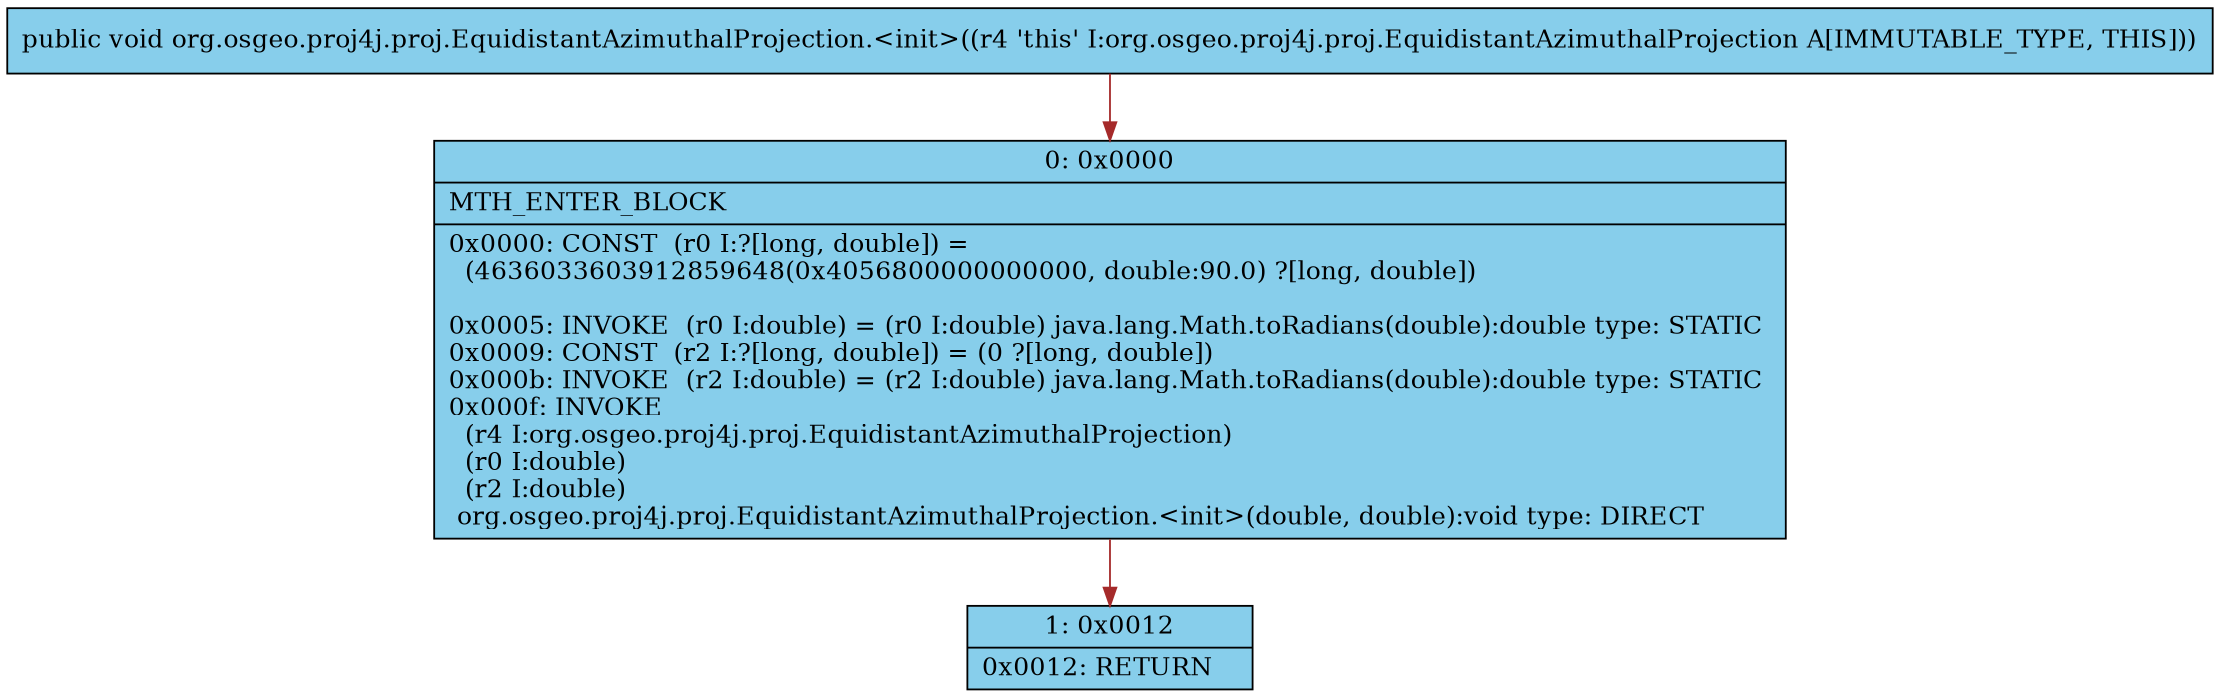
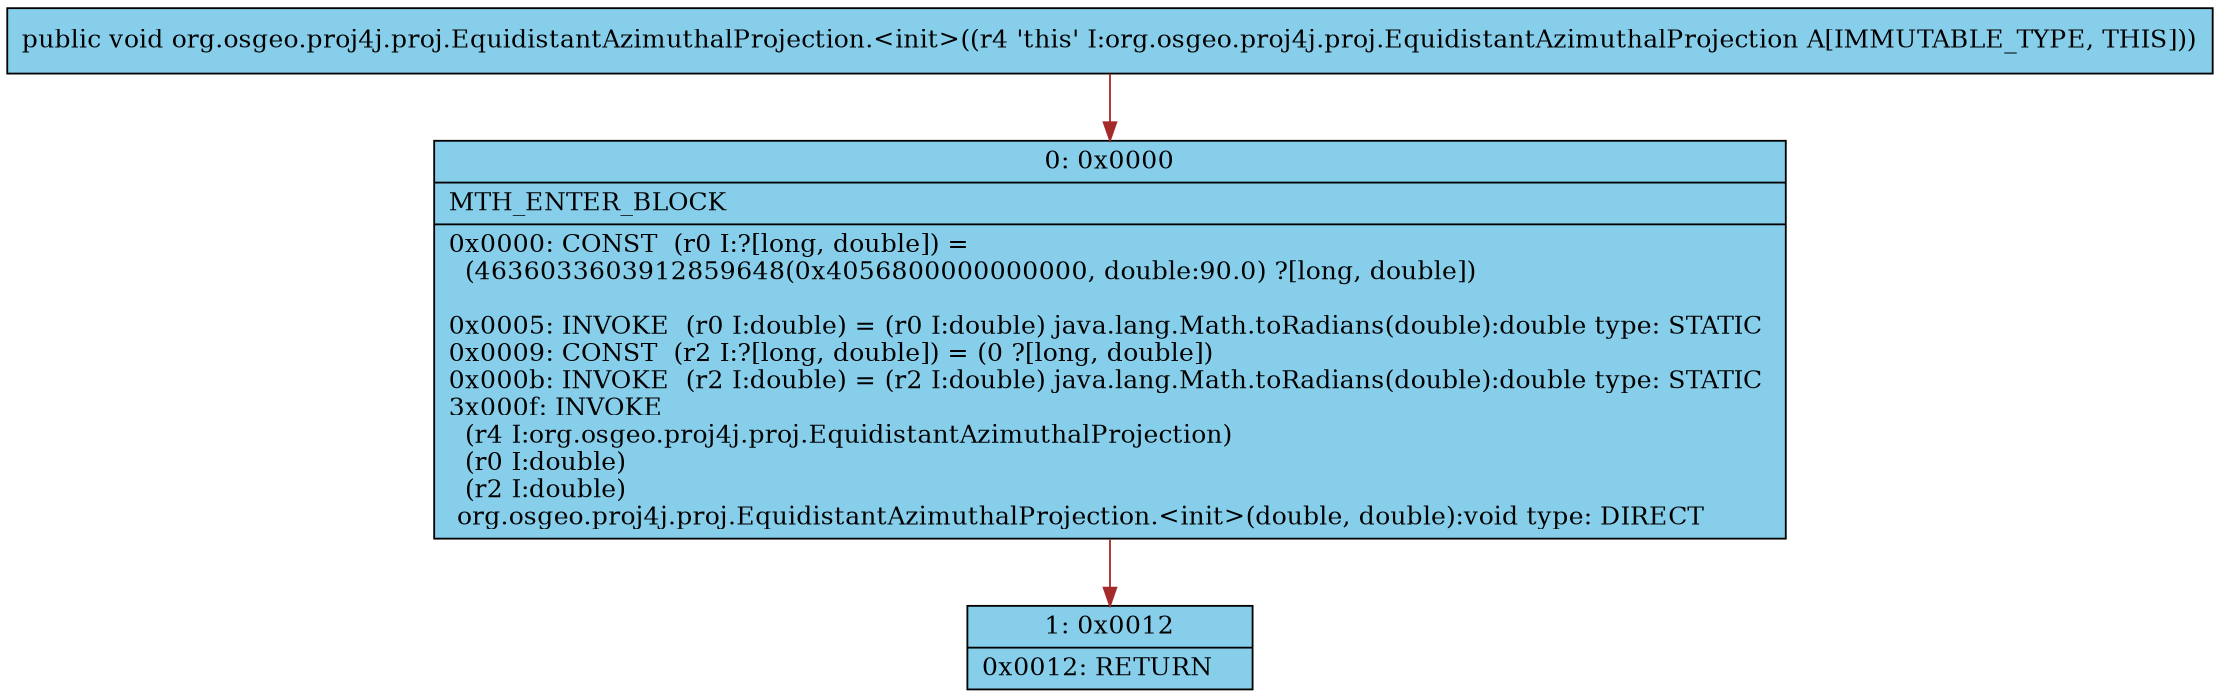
(564, 408) -> (564, 408)
